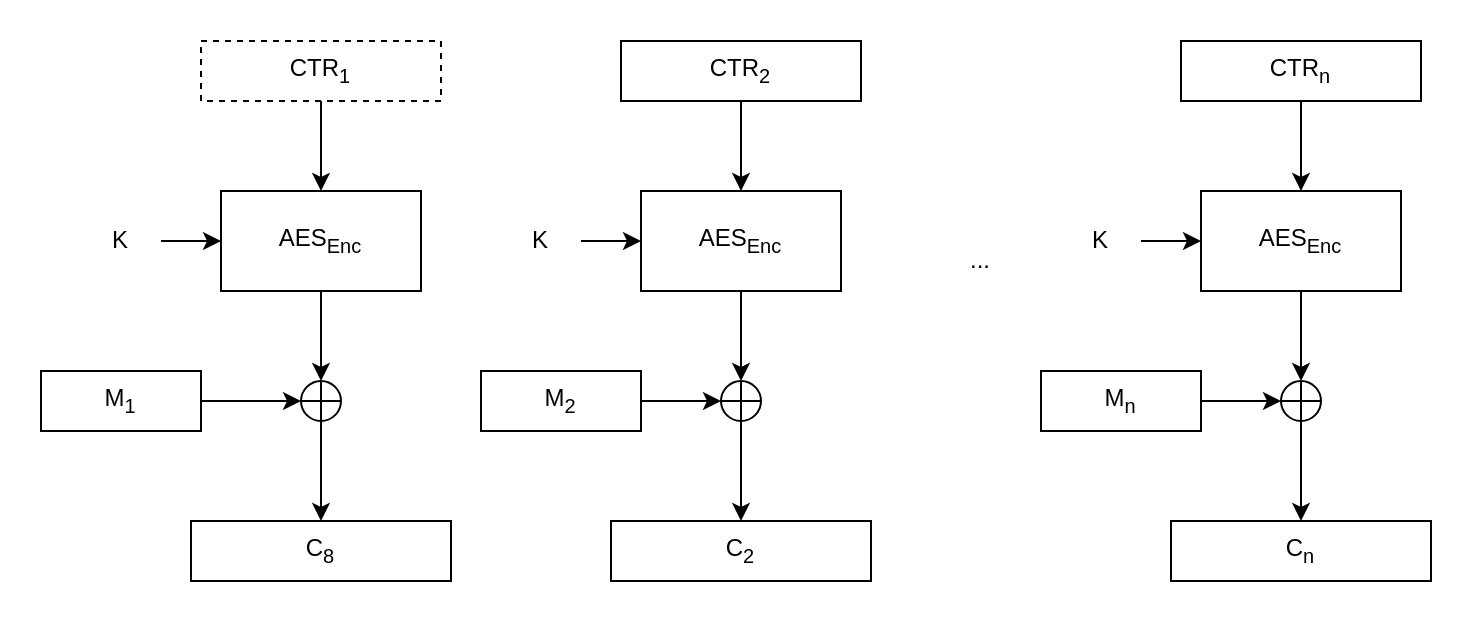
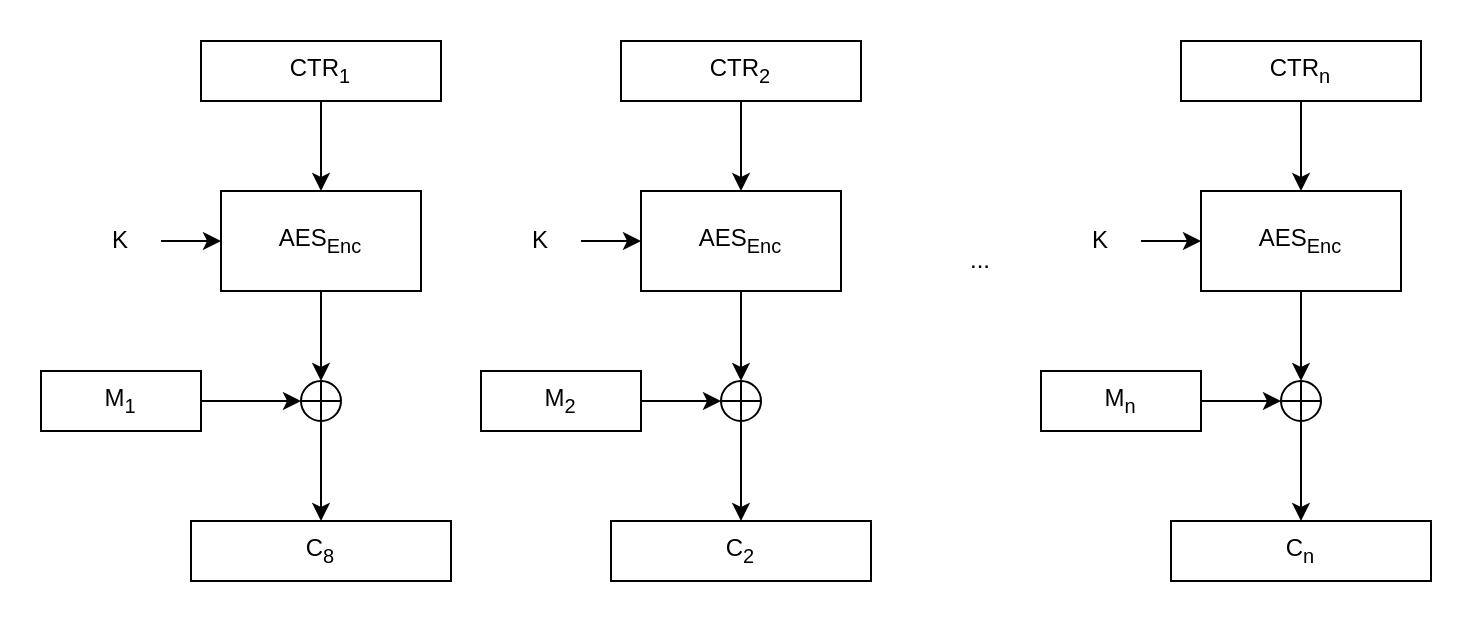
(321, 71) -> (321, 71)
